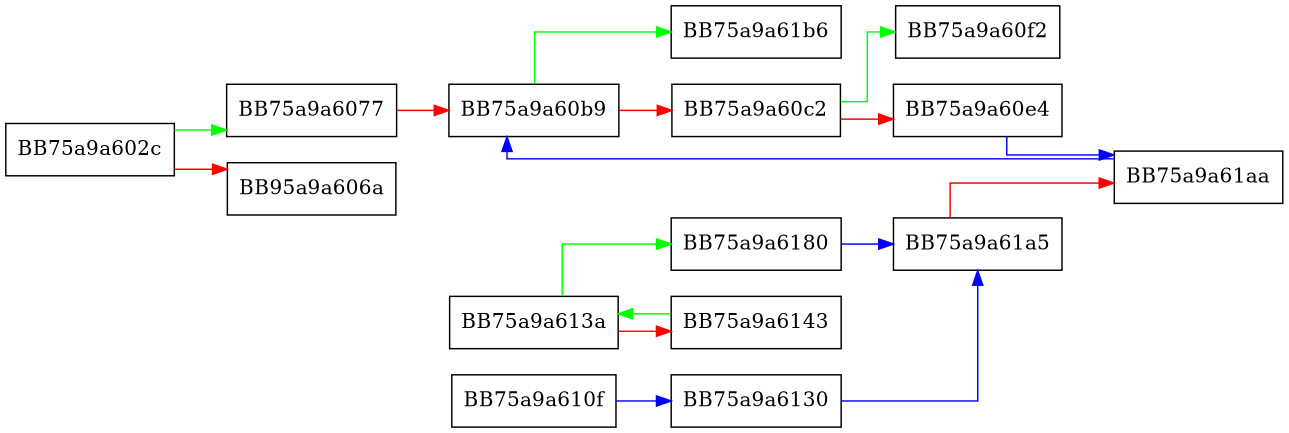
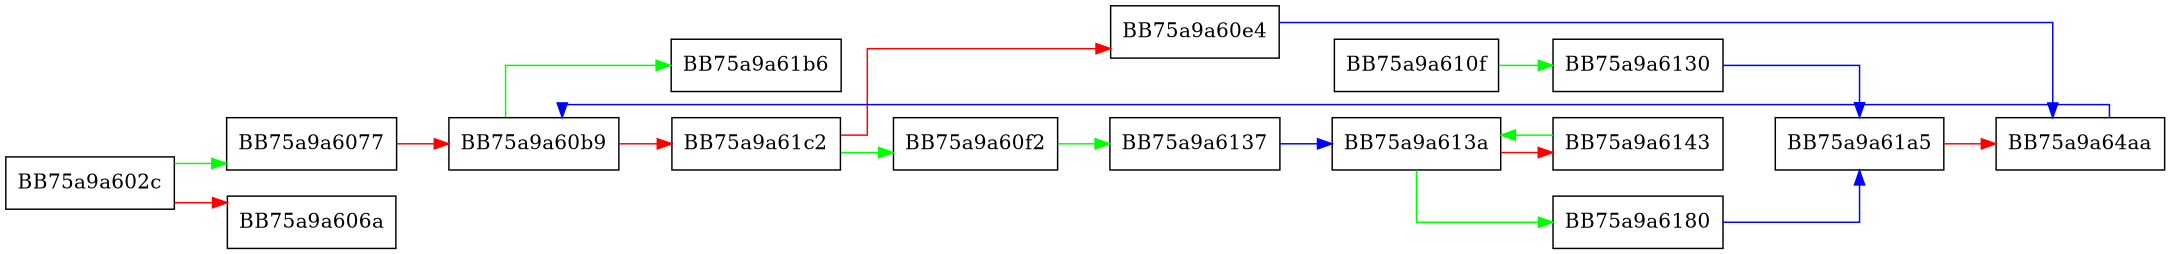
(756, 110) -> (756, 144)
none -> (1195, 144)
(1199, 177) -> (2080, 144)
(312, 189) -> (312, 222)
(636, 401) -> (1519, 65)
